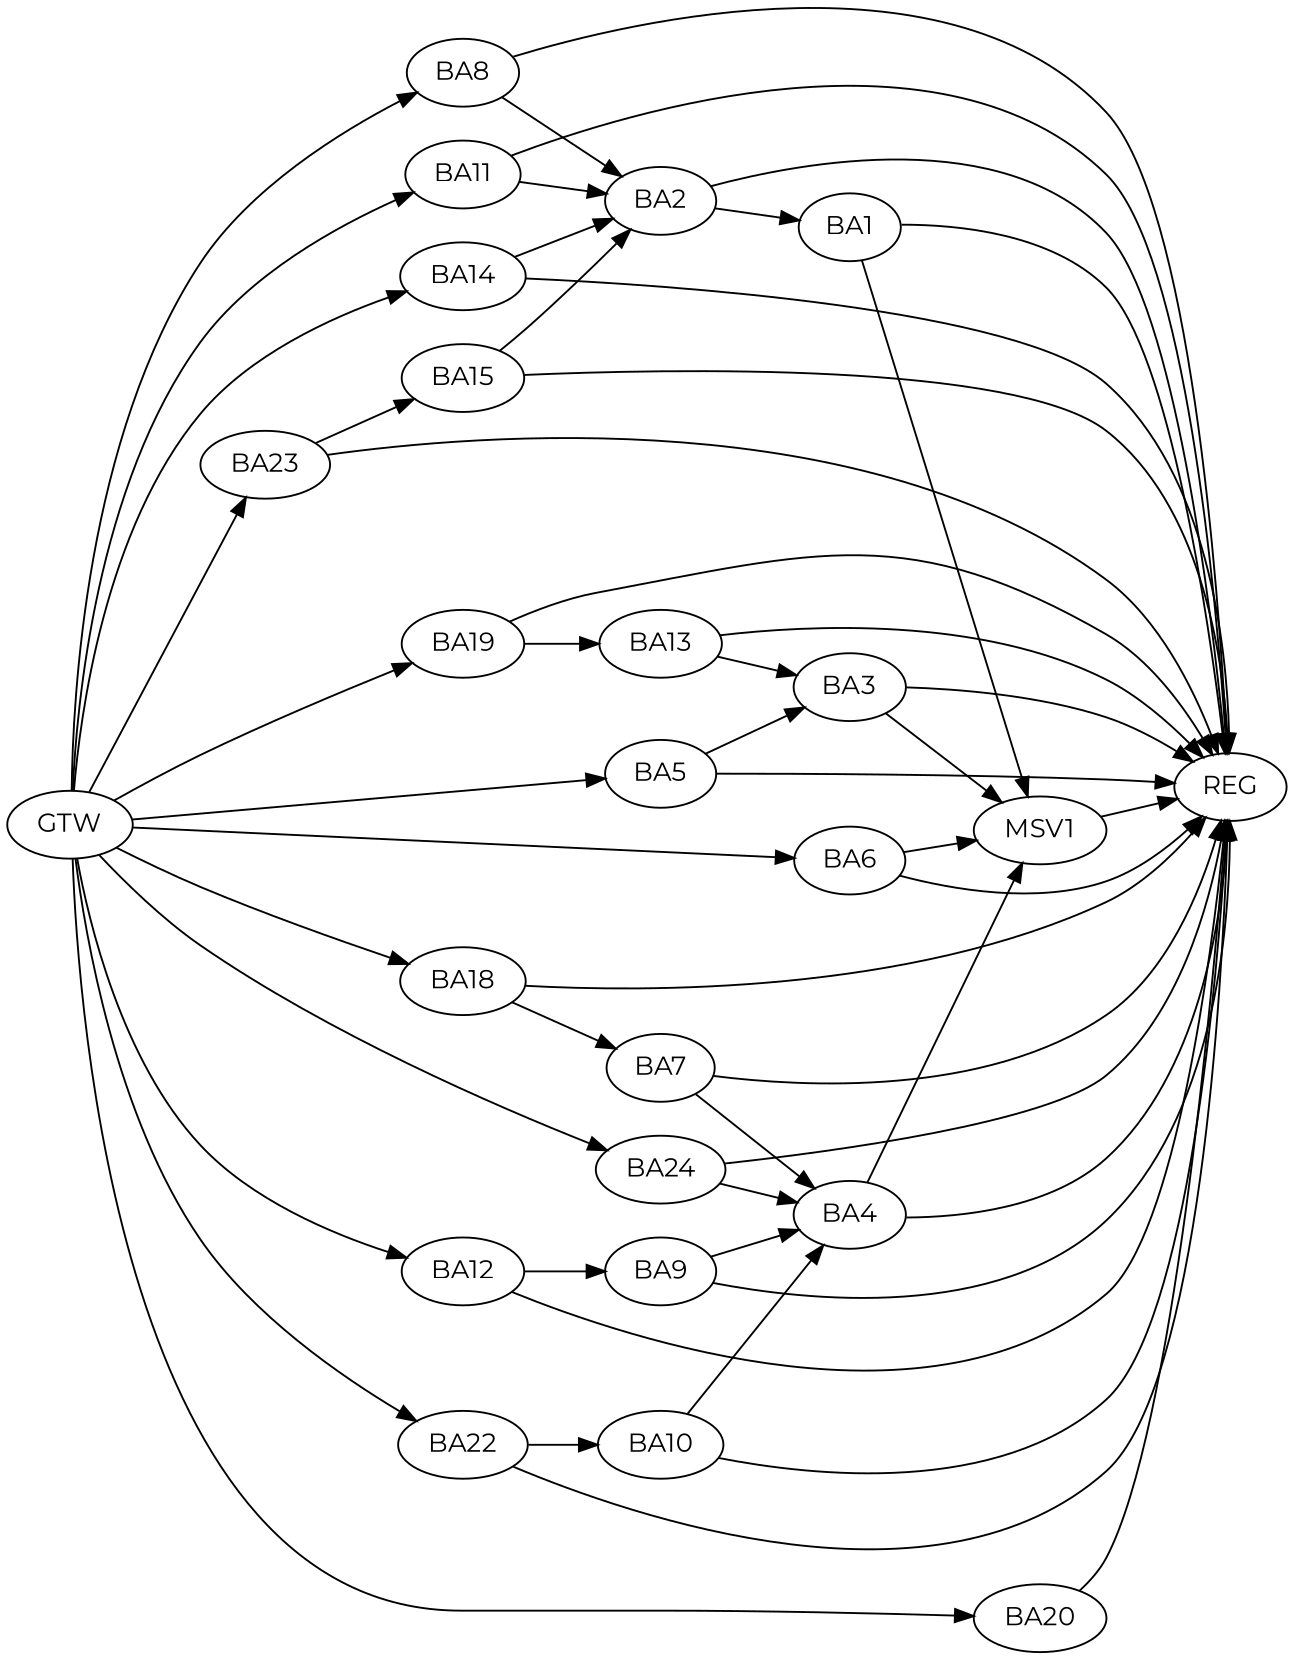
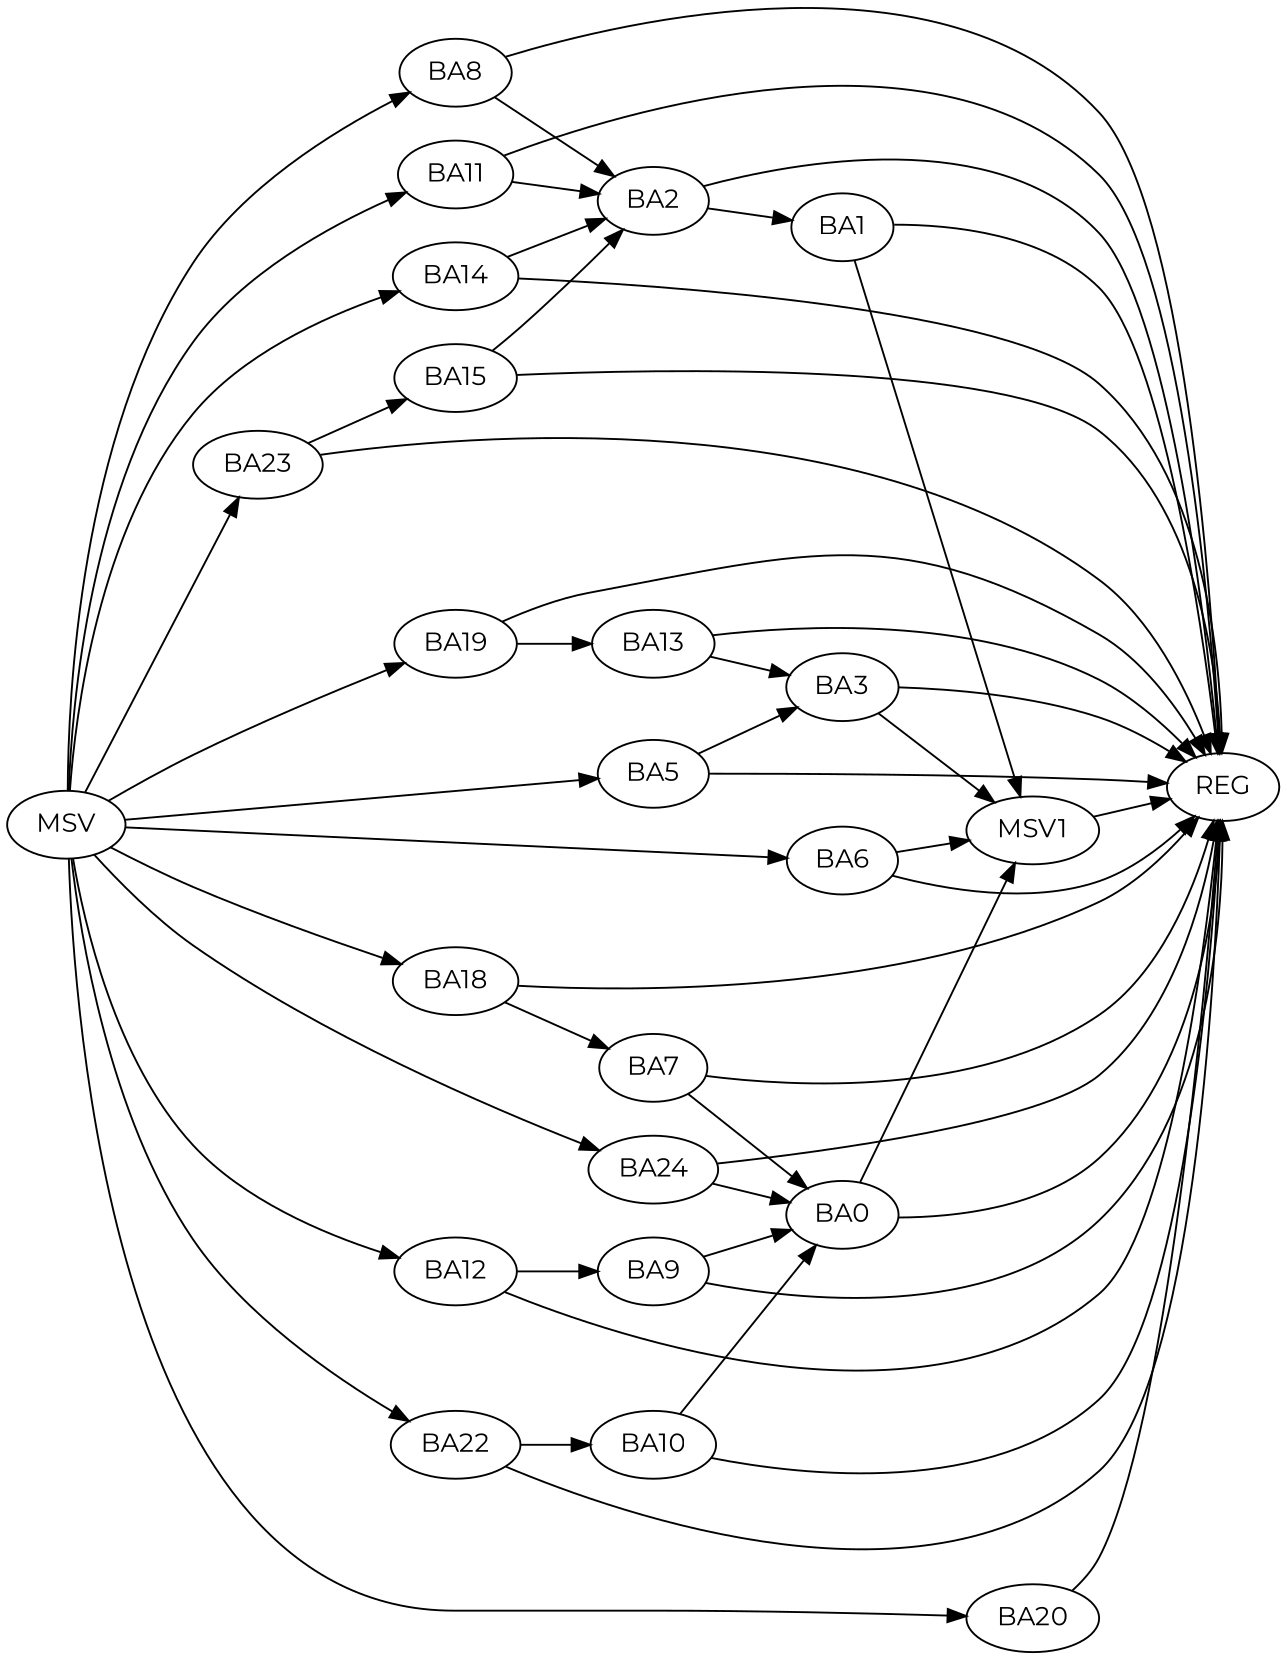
(70, 825) -> (66, 825)
(850, 1215) -> (842, 1215)
